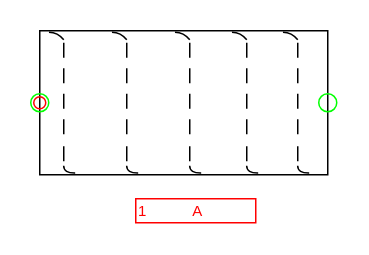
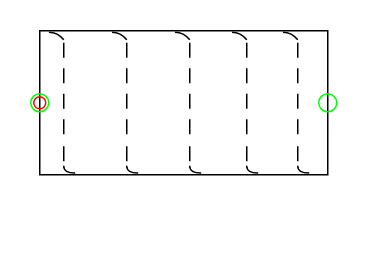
(196, 211) -> none
